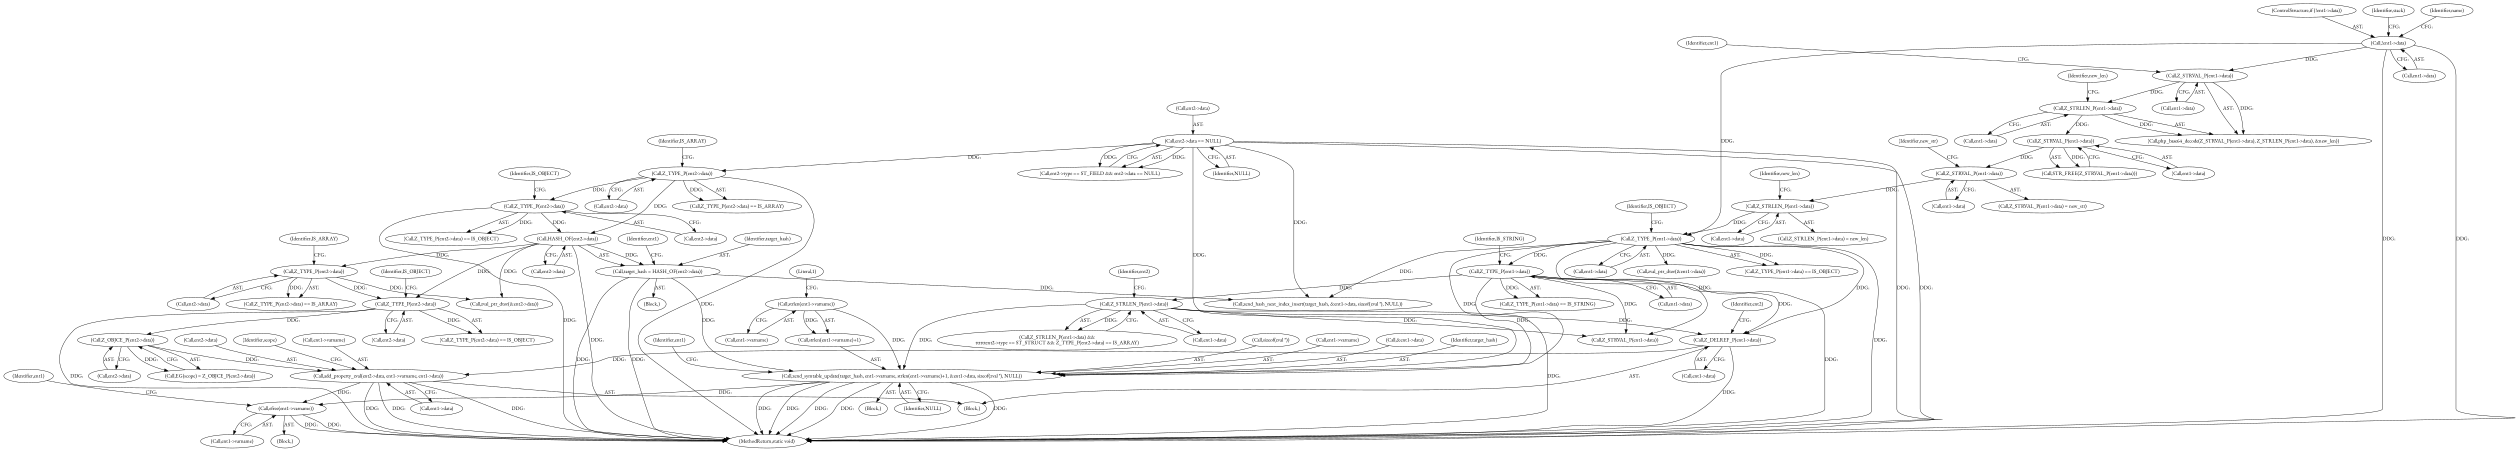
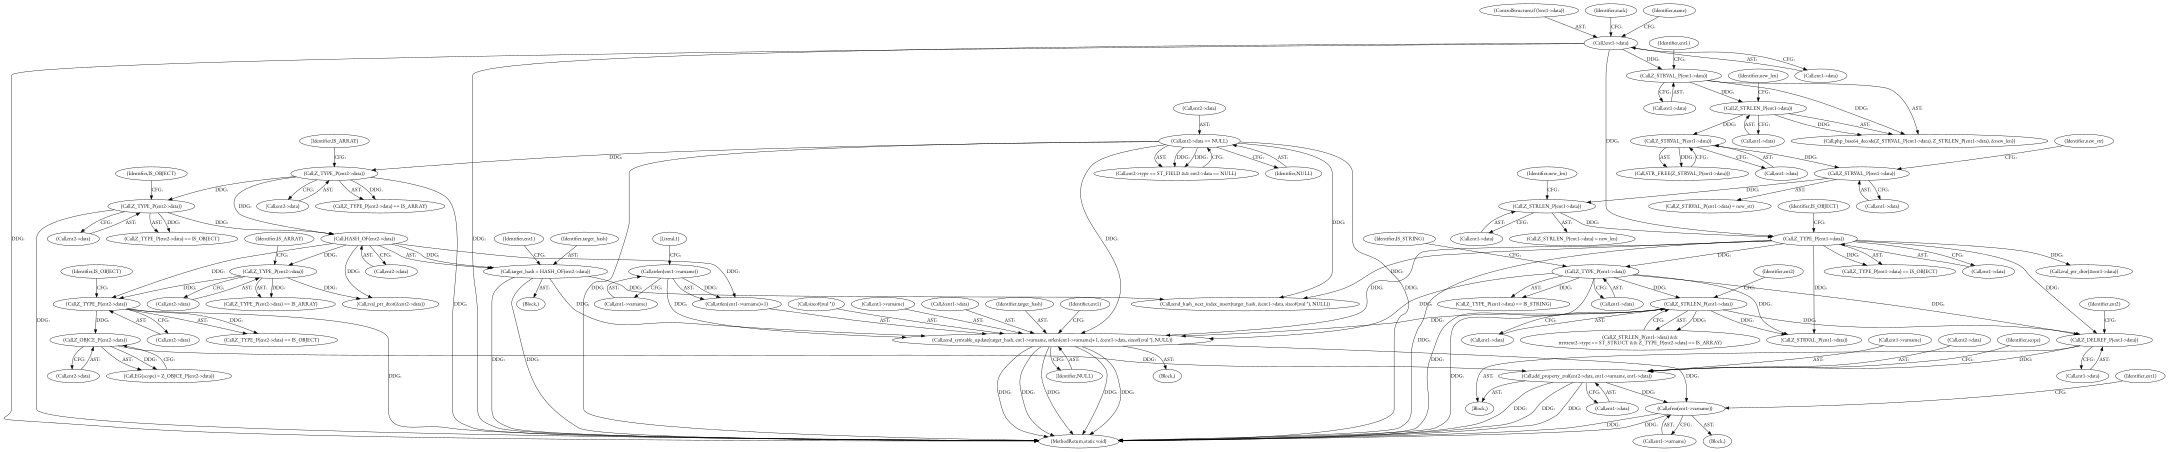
(594, 390) -> (573, 259)
(1295, 437) -> none
